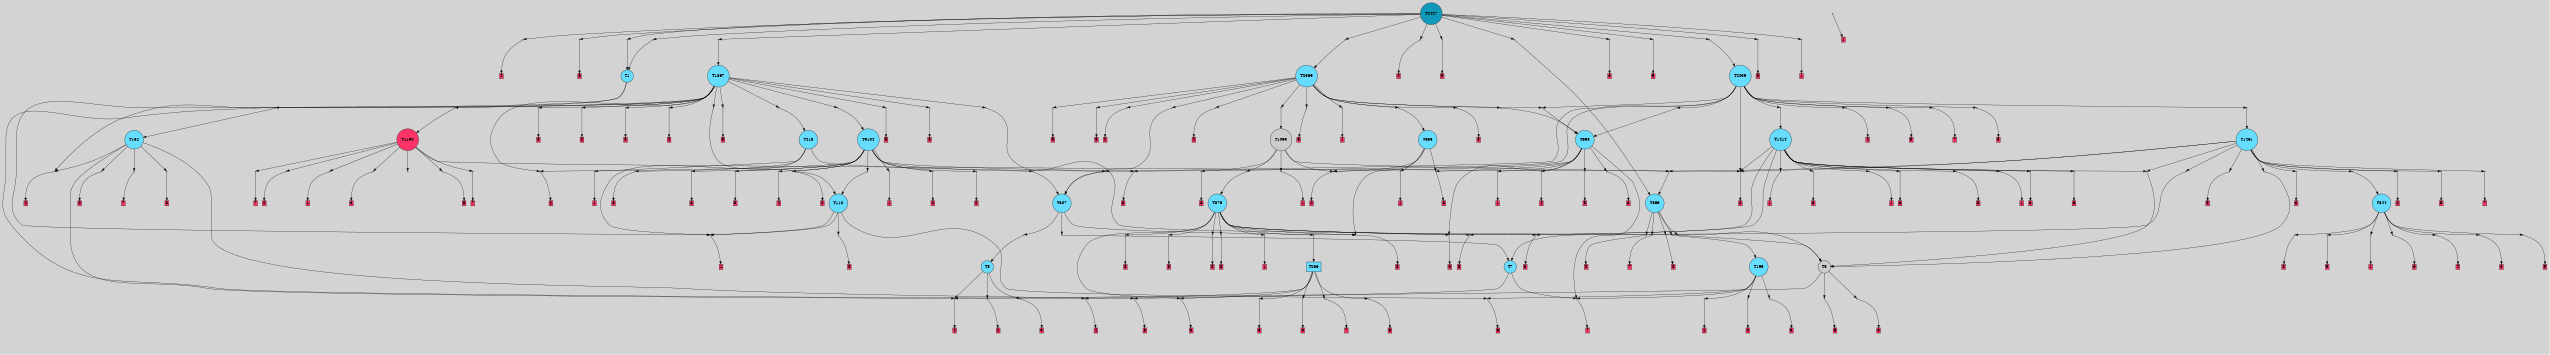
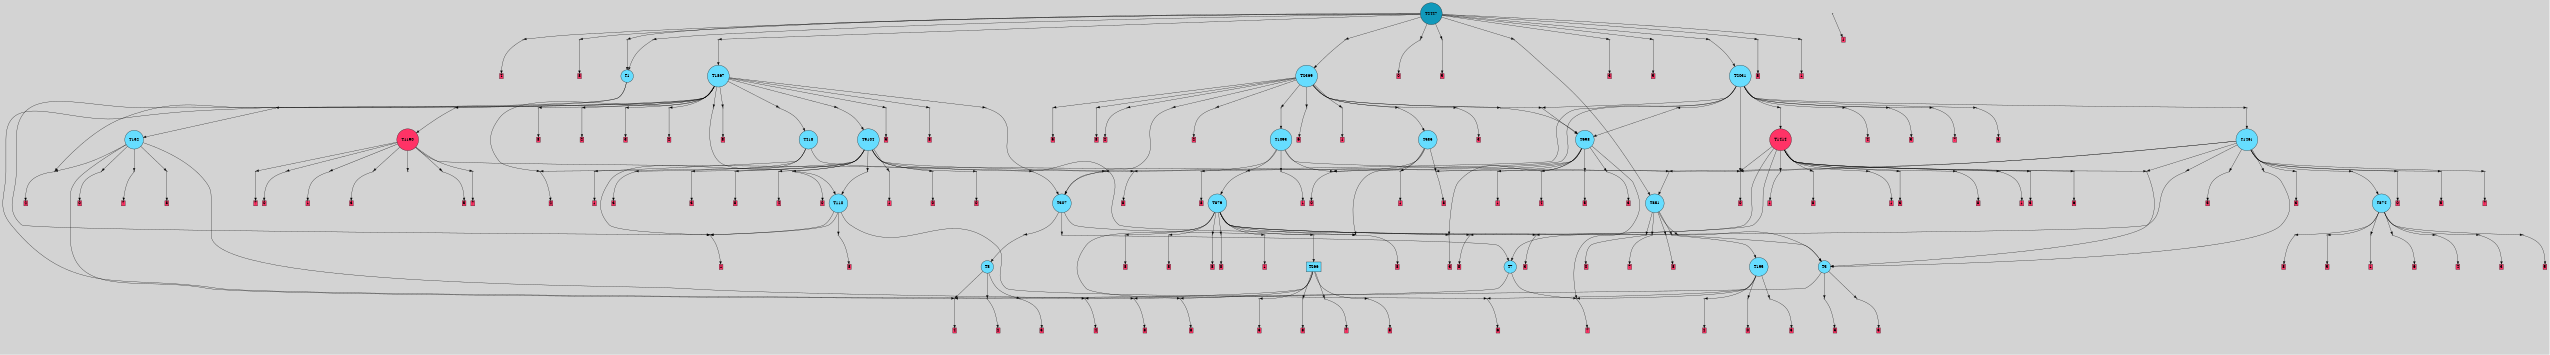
(1740, 76) -> (1740, 76)
(1281, 140) -> (1281, 140)
(1781, 140) -> (1781, 140)
(1655, 203) -> (1655, 203)
(2382, 203) -> (2382, 203)
(1824, 267) -> (1824, 267)
